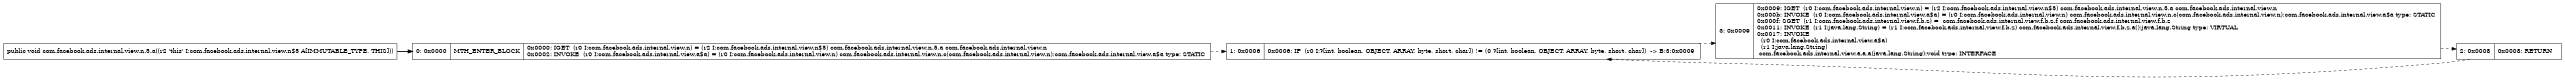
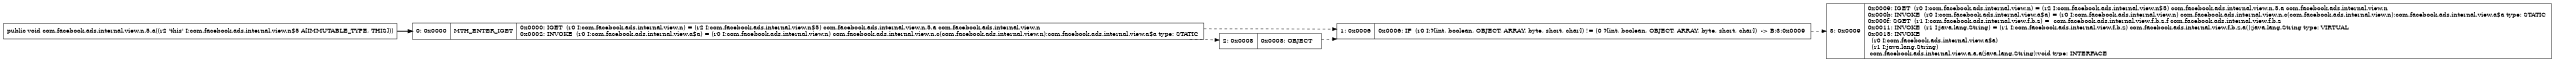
(1785, 34) -> (1896, 34)
(2446, 49) -> (1202, 40)
(487, 51) -> (484, 31)
(2528, 51) -> (1289, 41)
